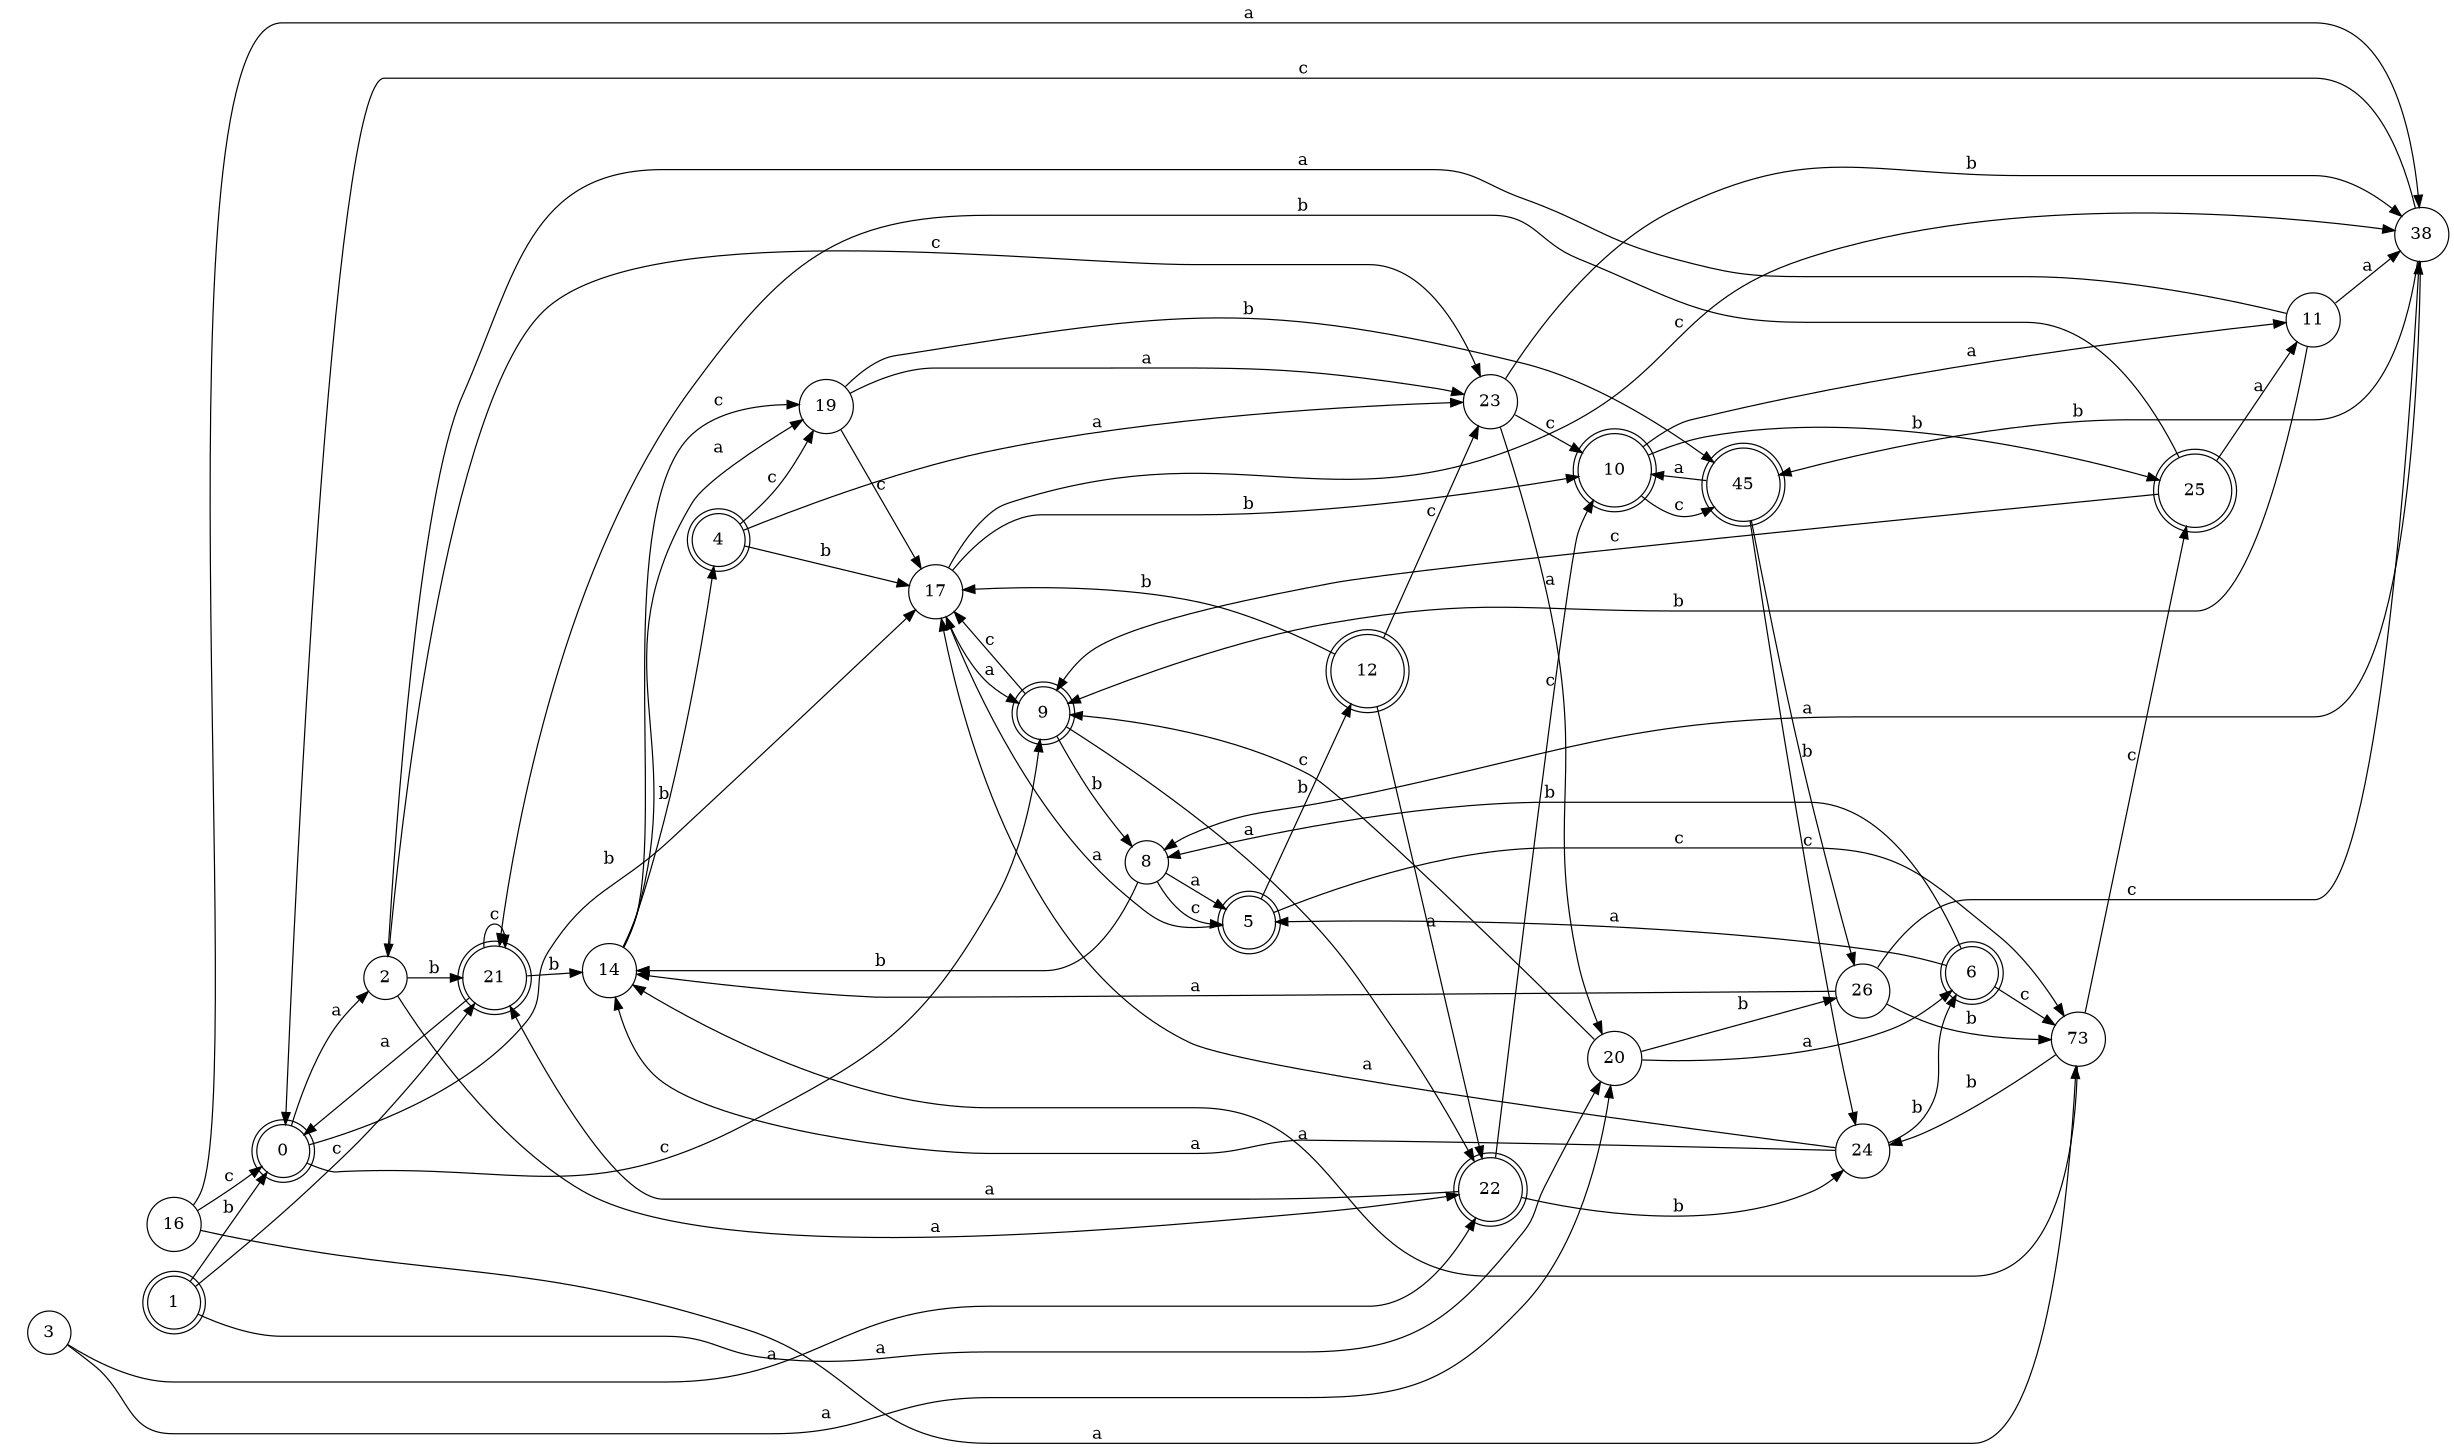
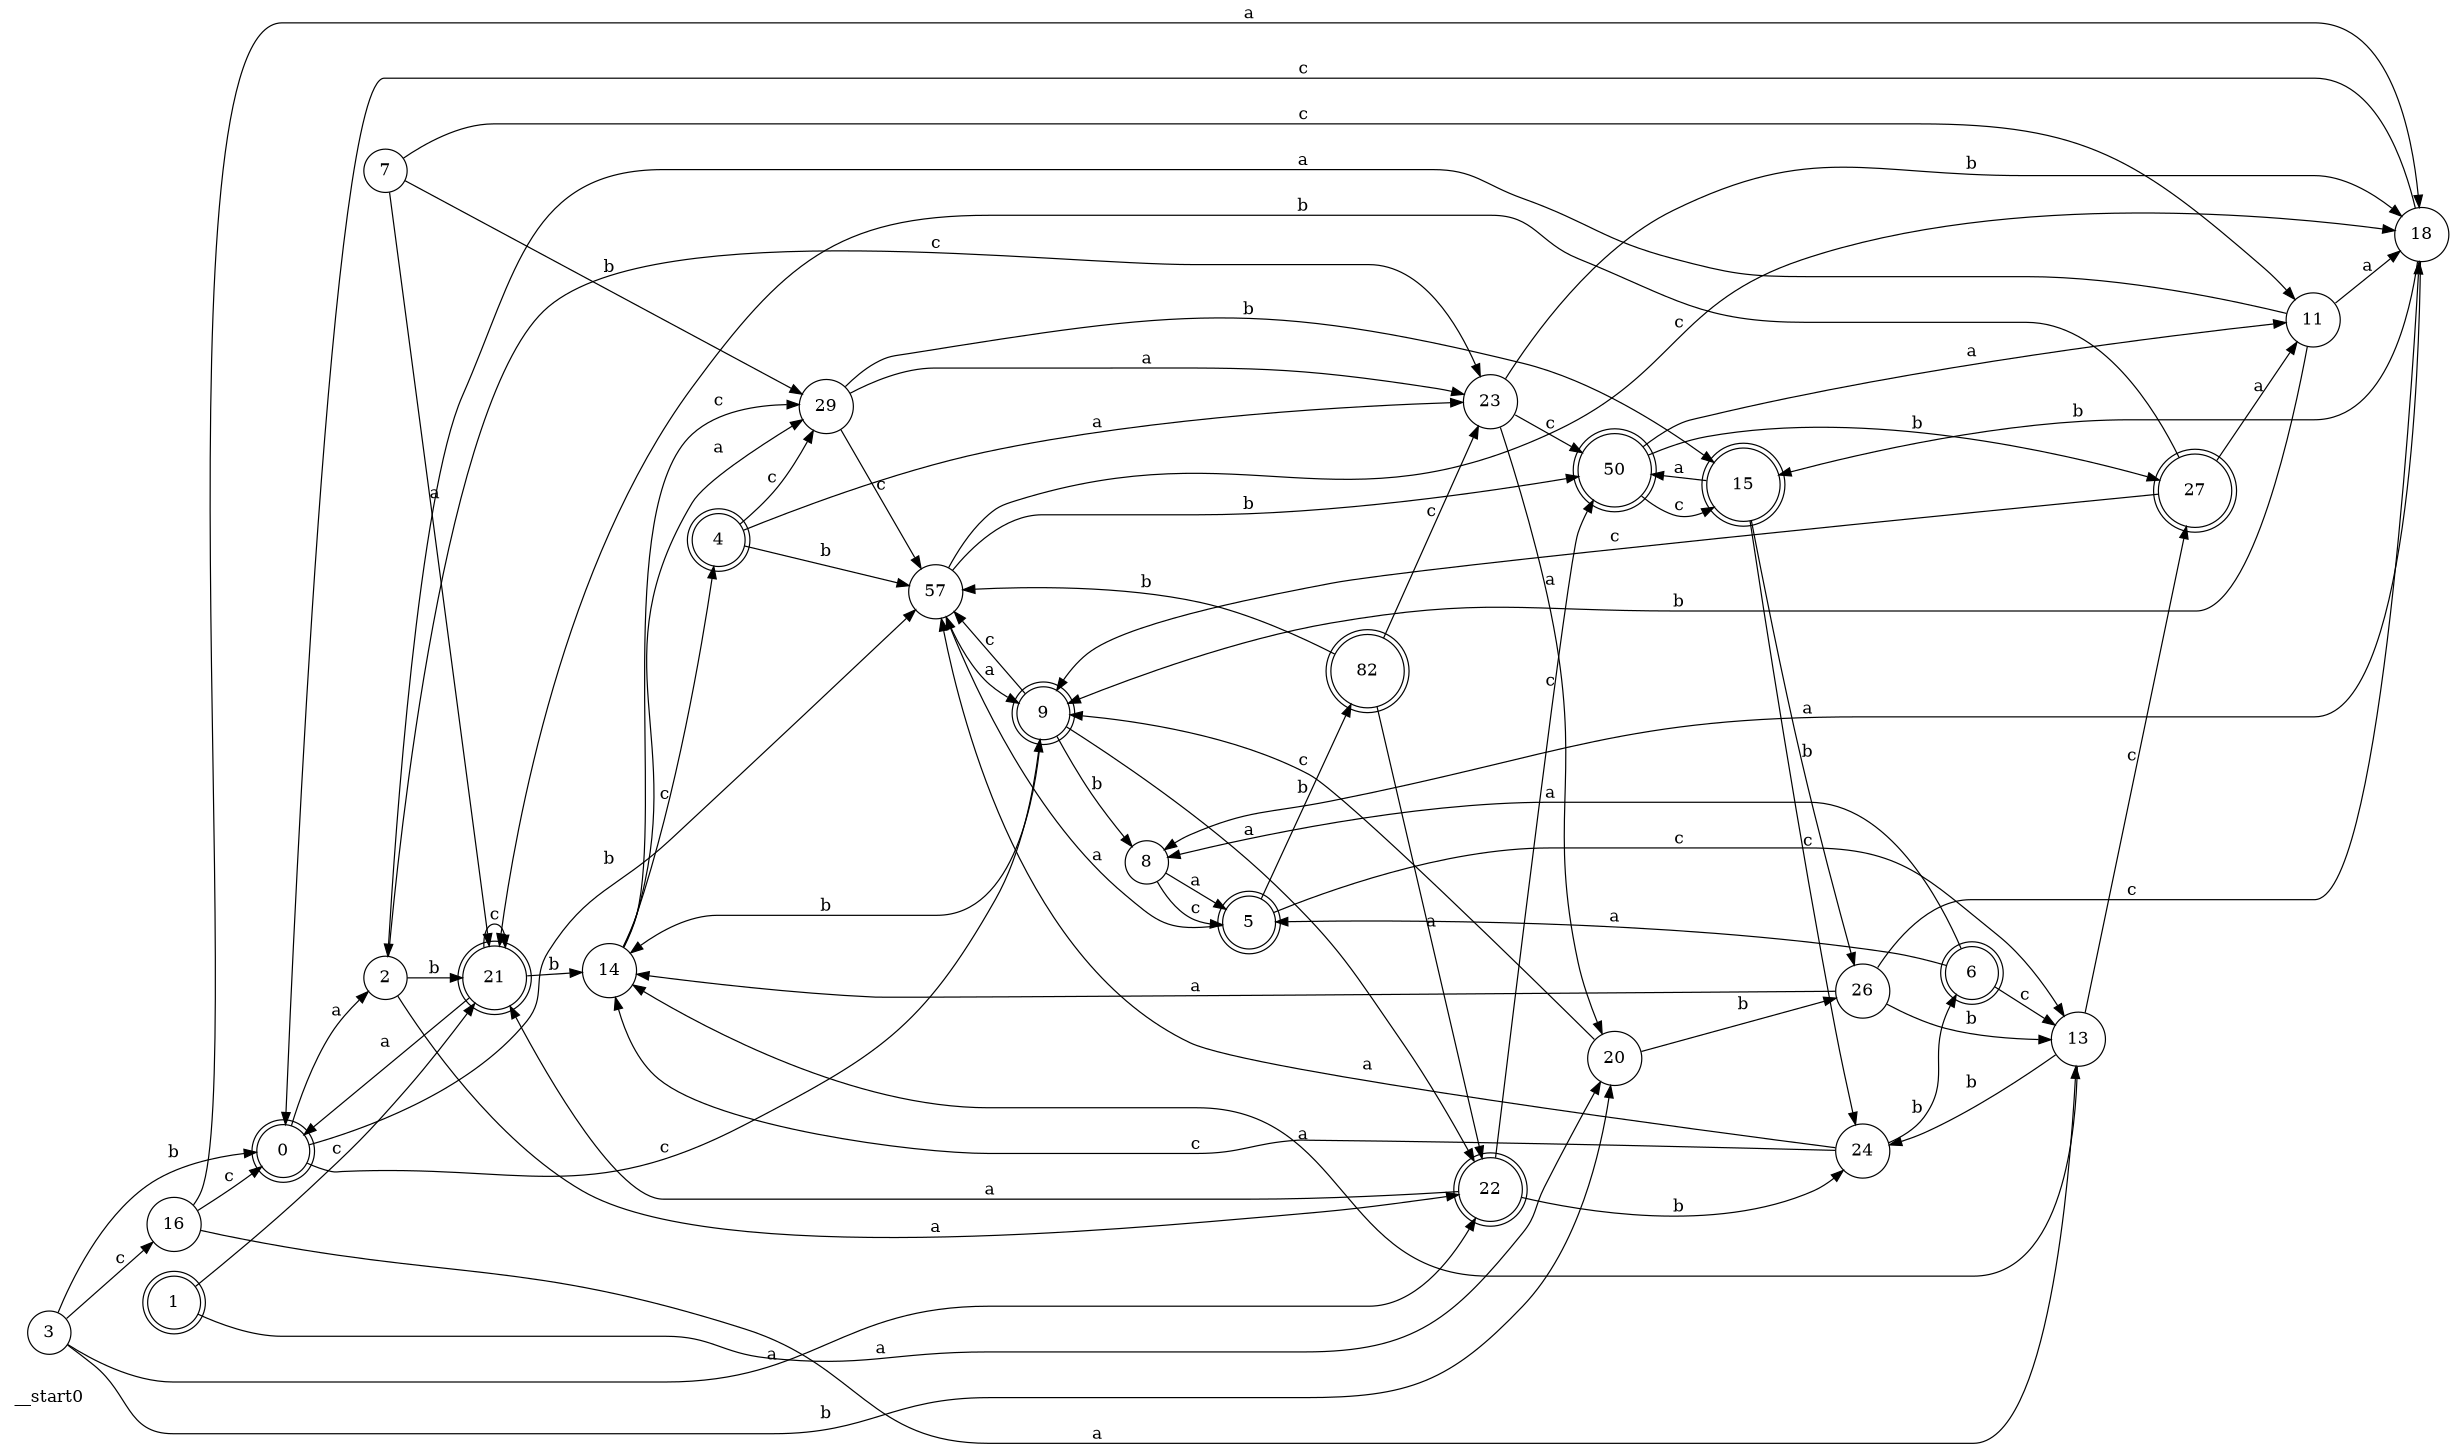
none -> (385, 171)
(2422, 235) -> (2422, 235)
(826, 407) -> (826, 407)
(1615, 470) -> (1615, 470)
(1743, 485) -> (1743, 485)
(2195, 491) -> (2195, 491)
(936, 592) -> (936, 592)
(1368, 671) -> (1368, 671)
(1550, 793) -> (1550, 793)
(665, 794) -> (665, 794)
(915, 971) -> (896, 915)
(2078, 1039) -> (2078, 1039)
(1798, 1052) -> none
(1196, 1144) -> (1196, 1144)
(229, 1227) -> (127, 1203)
none -> (105, 1284)
none -> (49, 1398)
(826, 1414) -> (826, 1414)
